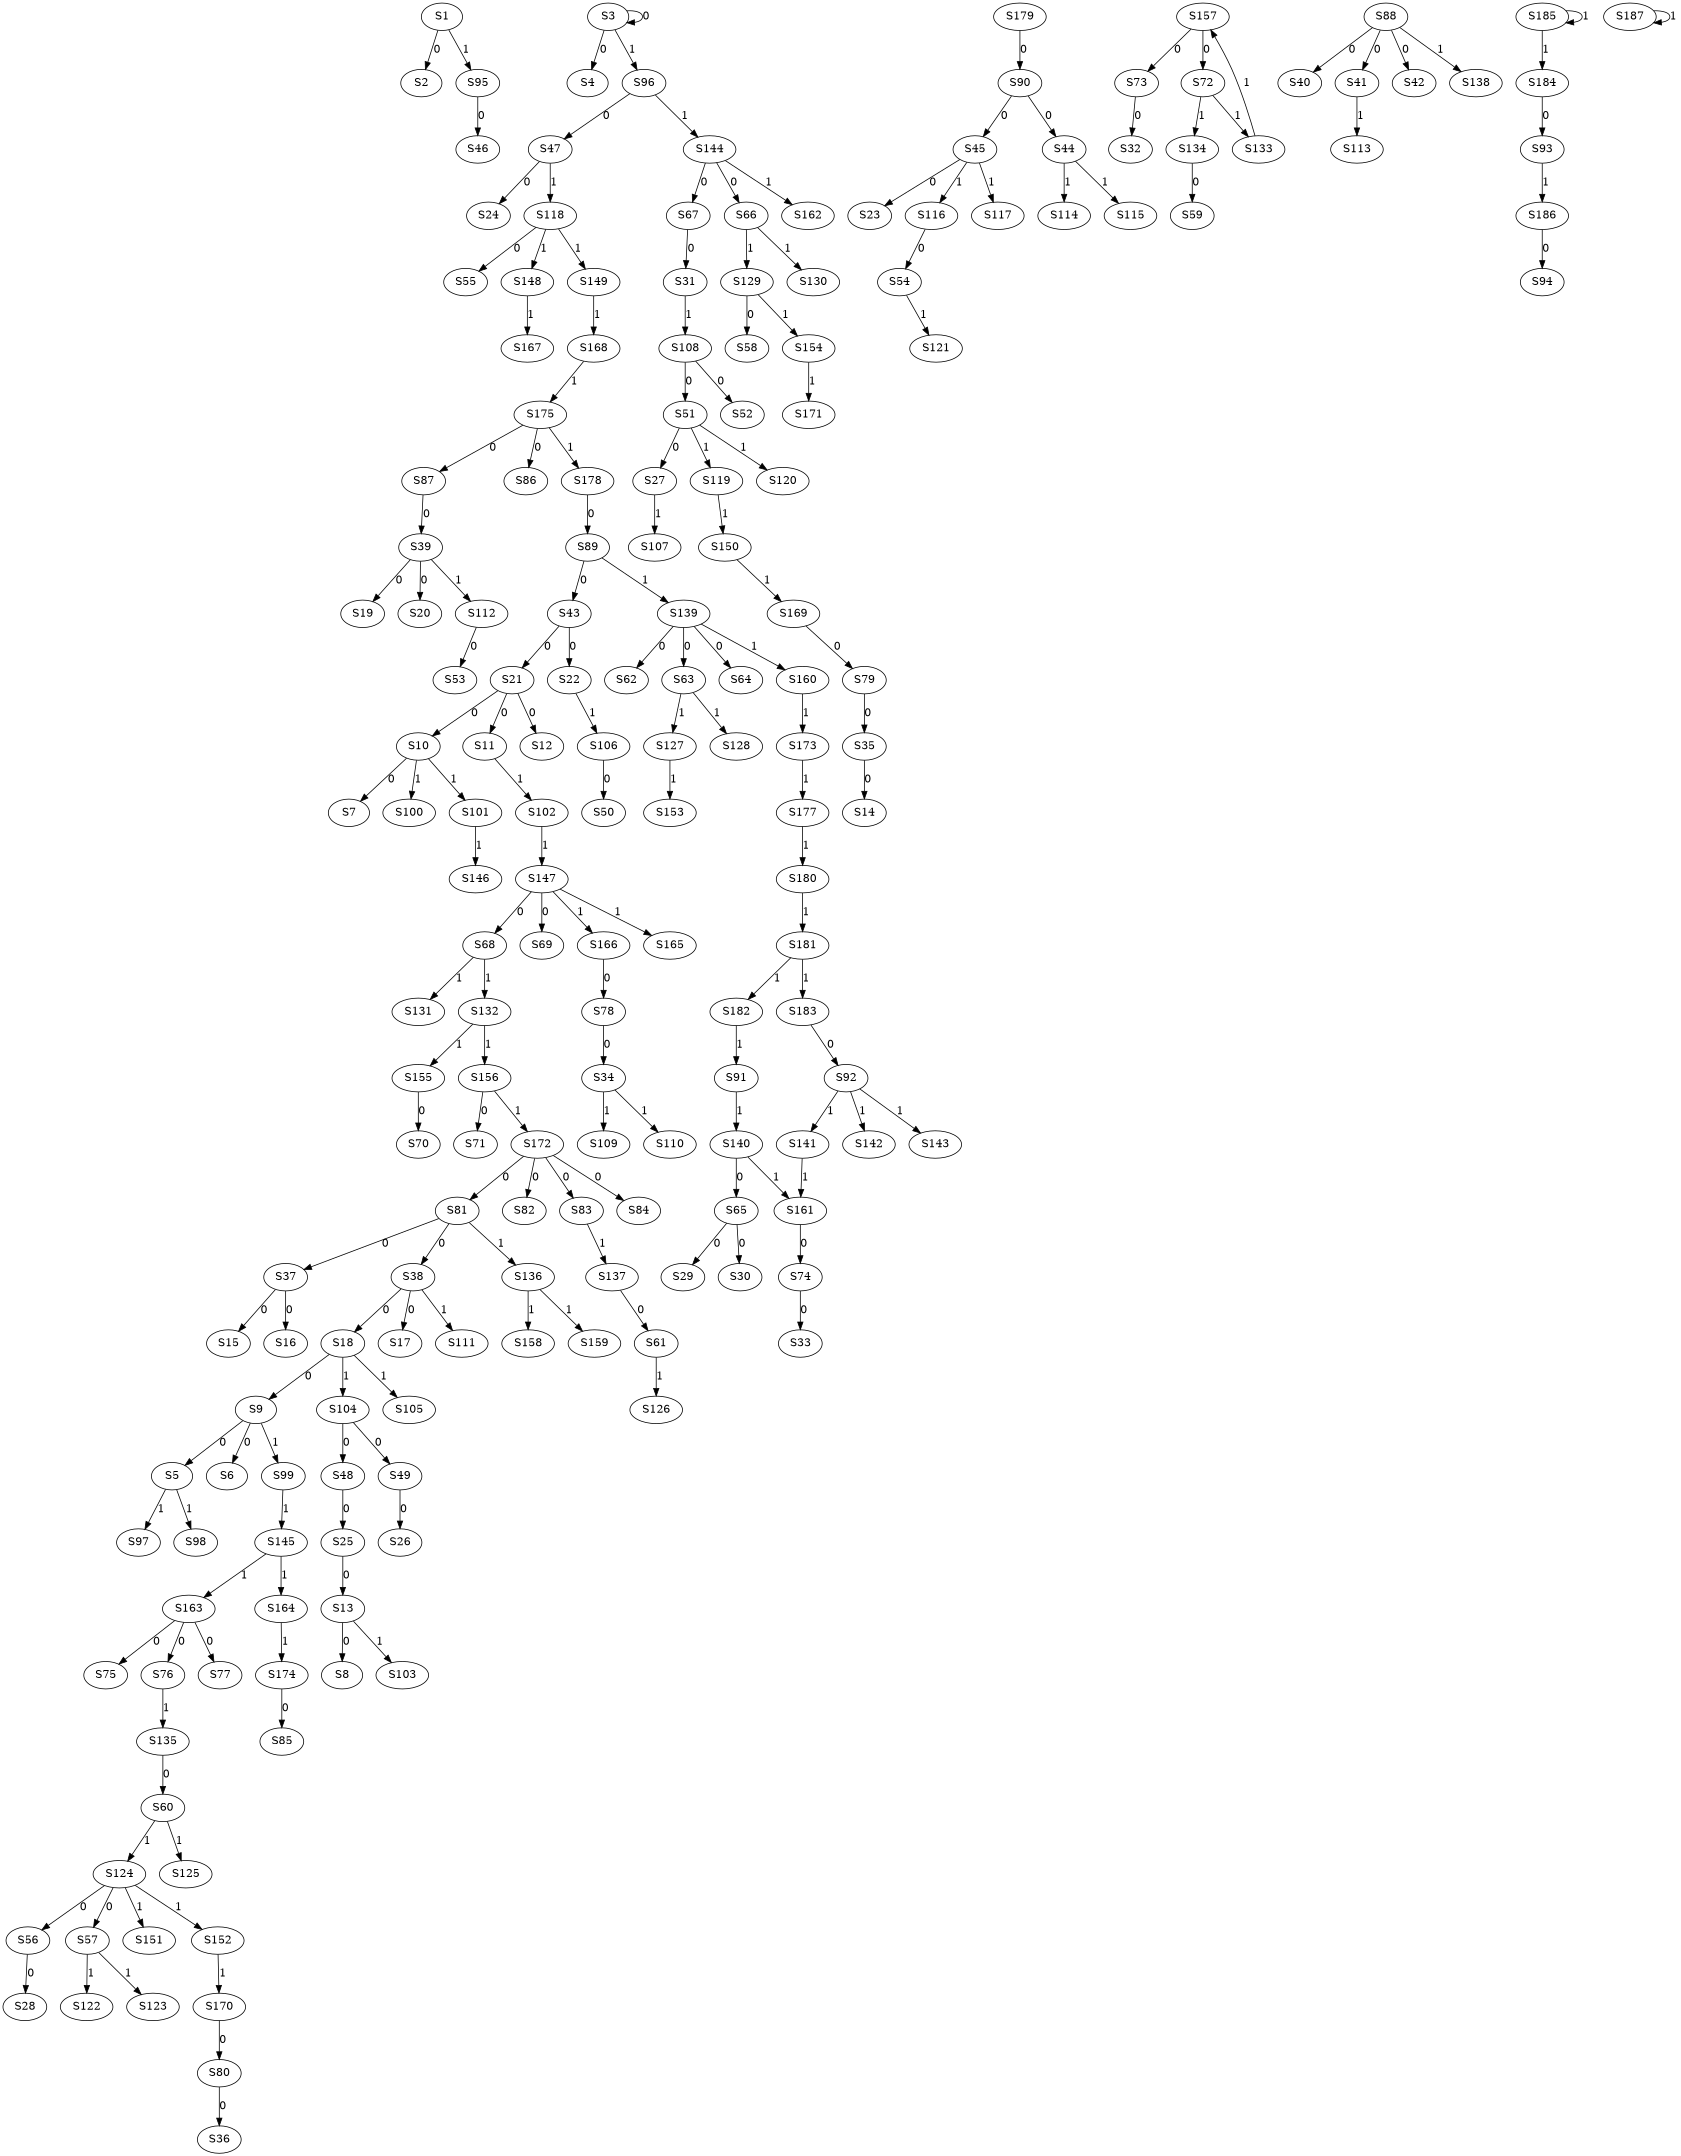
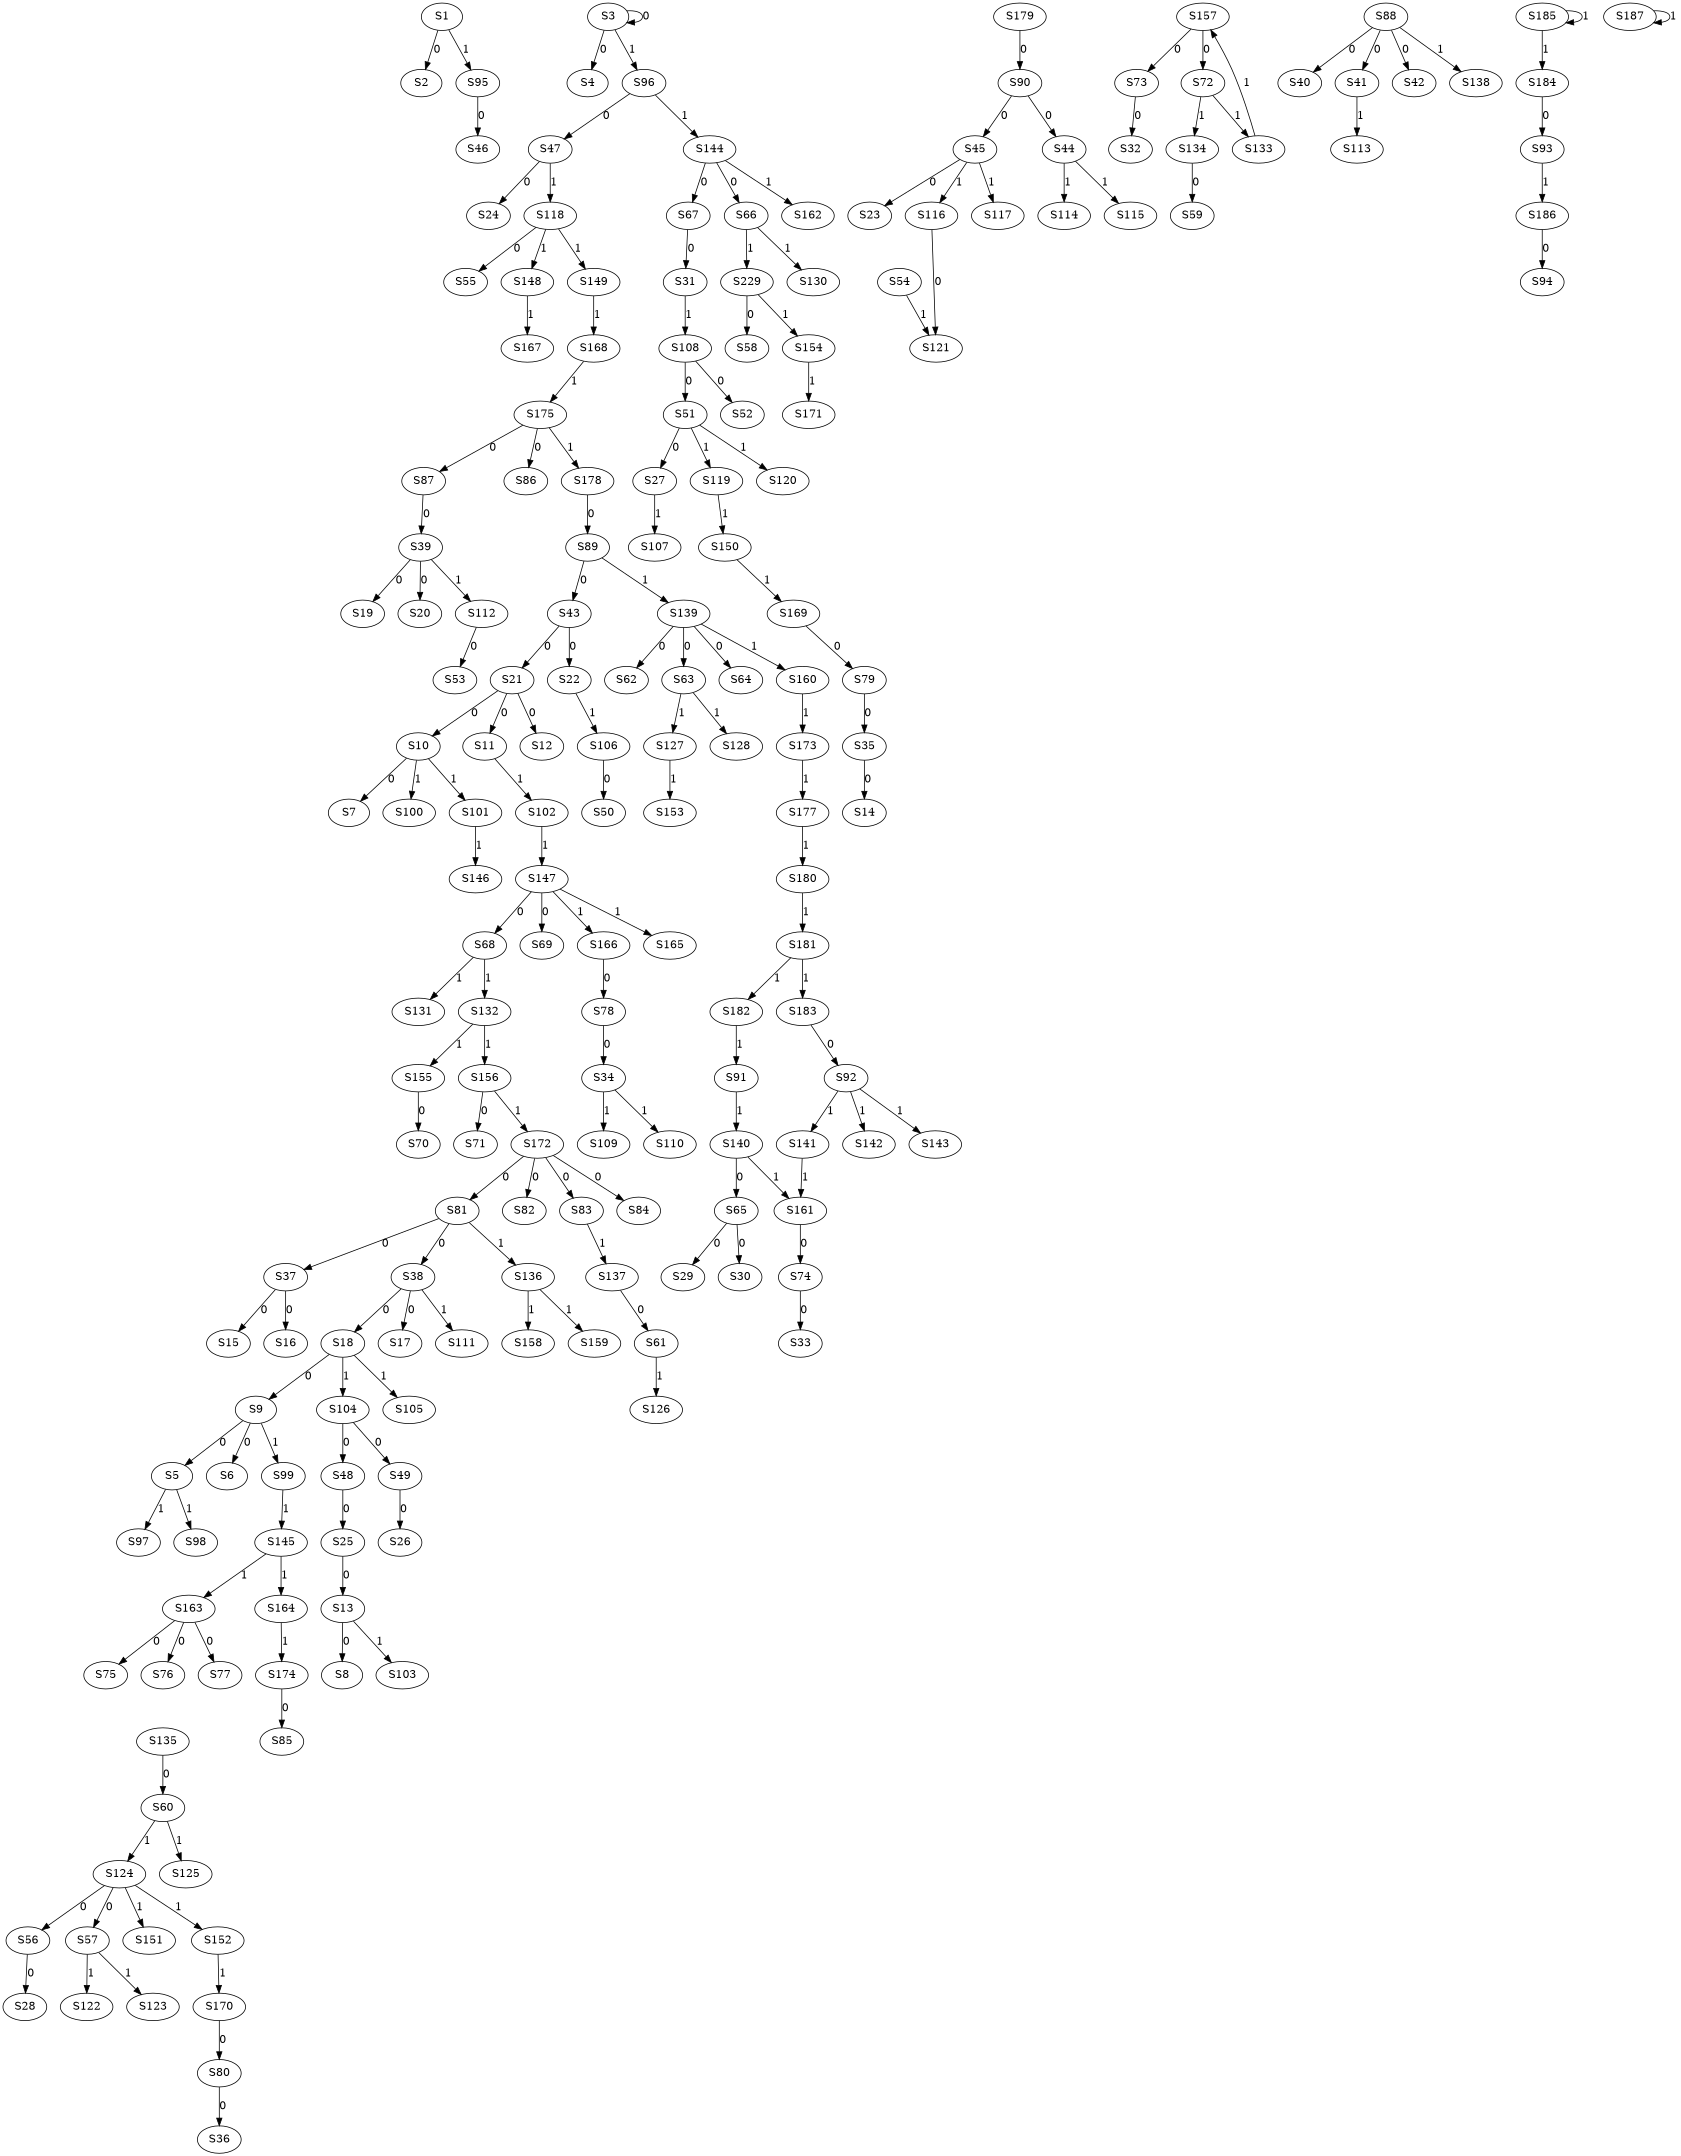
(917, 246) -> (934, 278)
(747, 282) -> (747, 282)
(163, 1705) -> none
